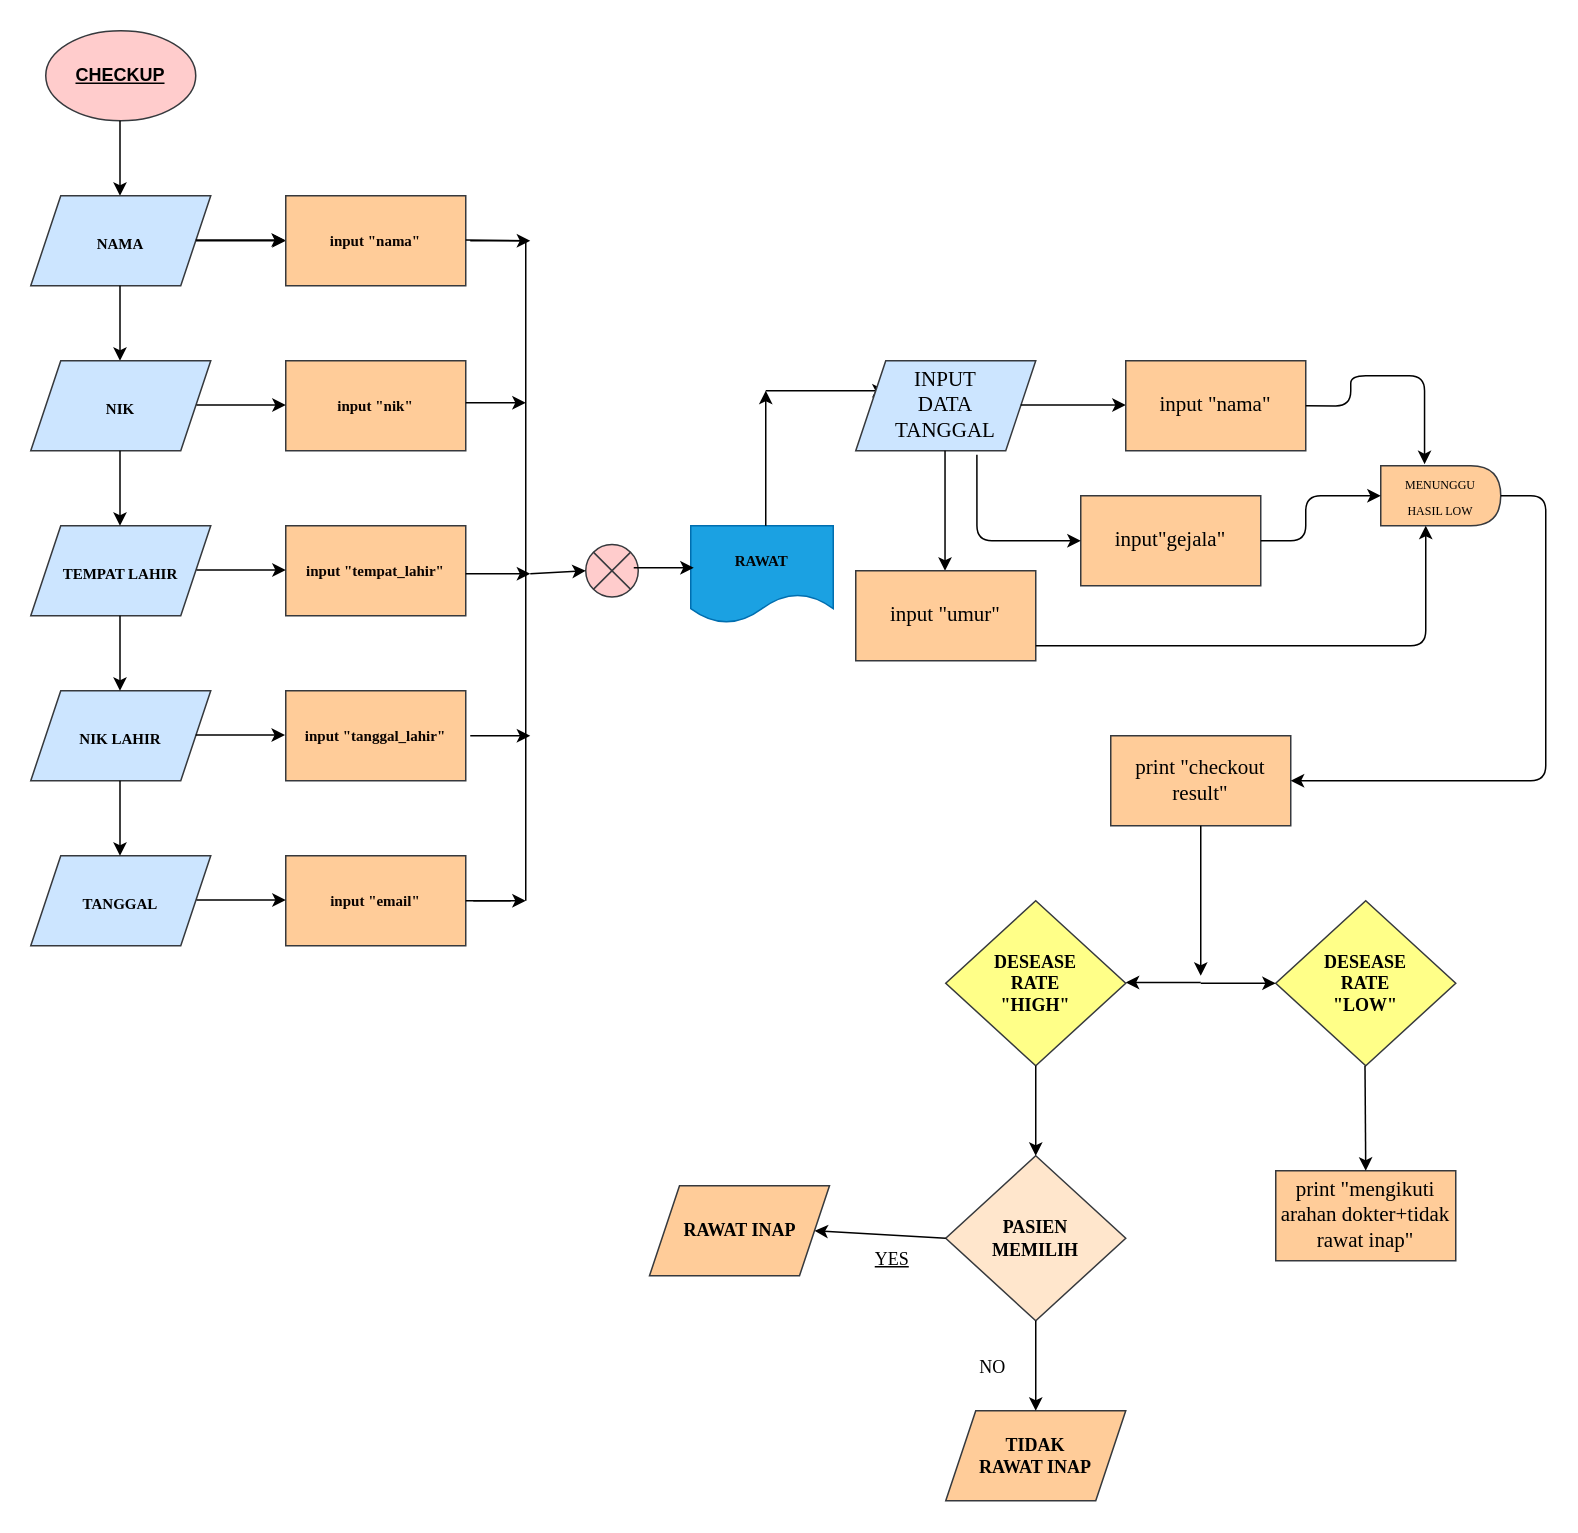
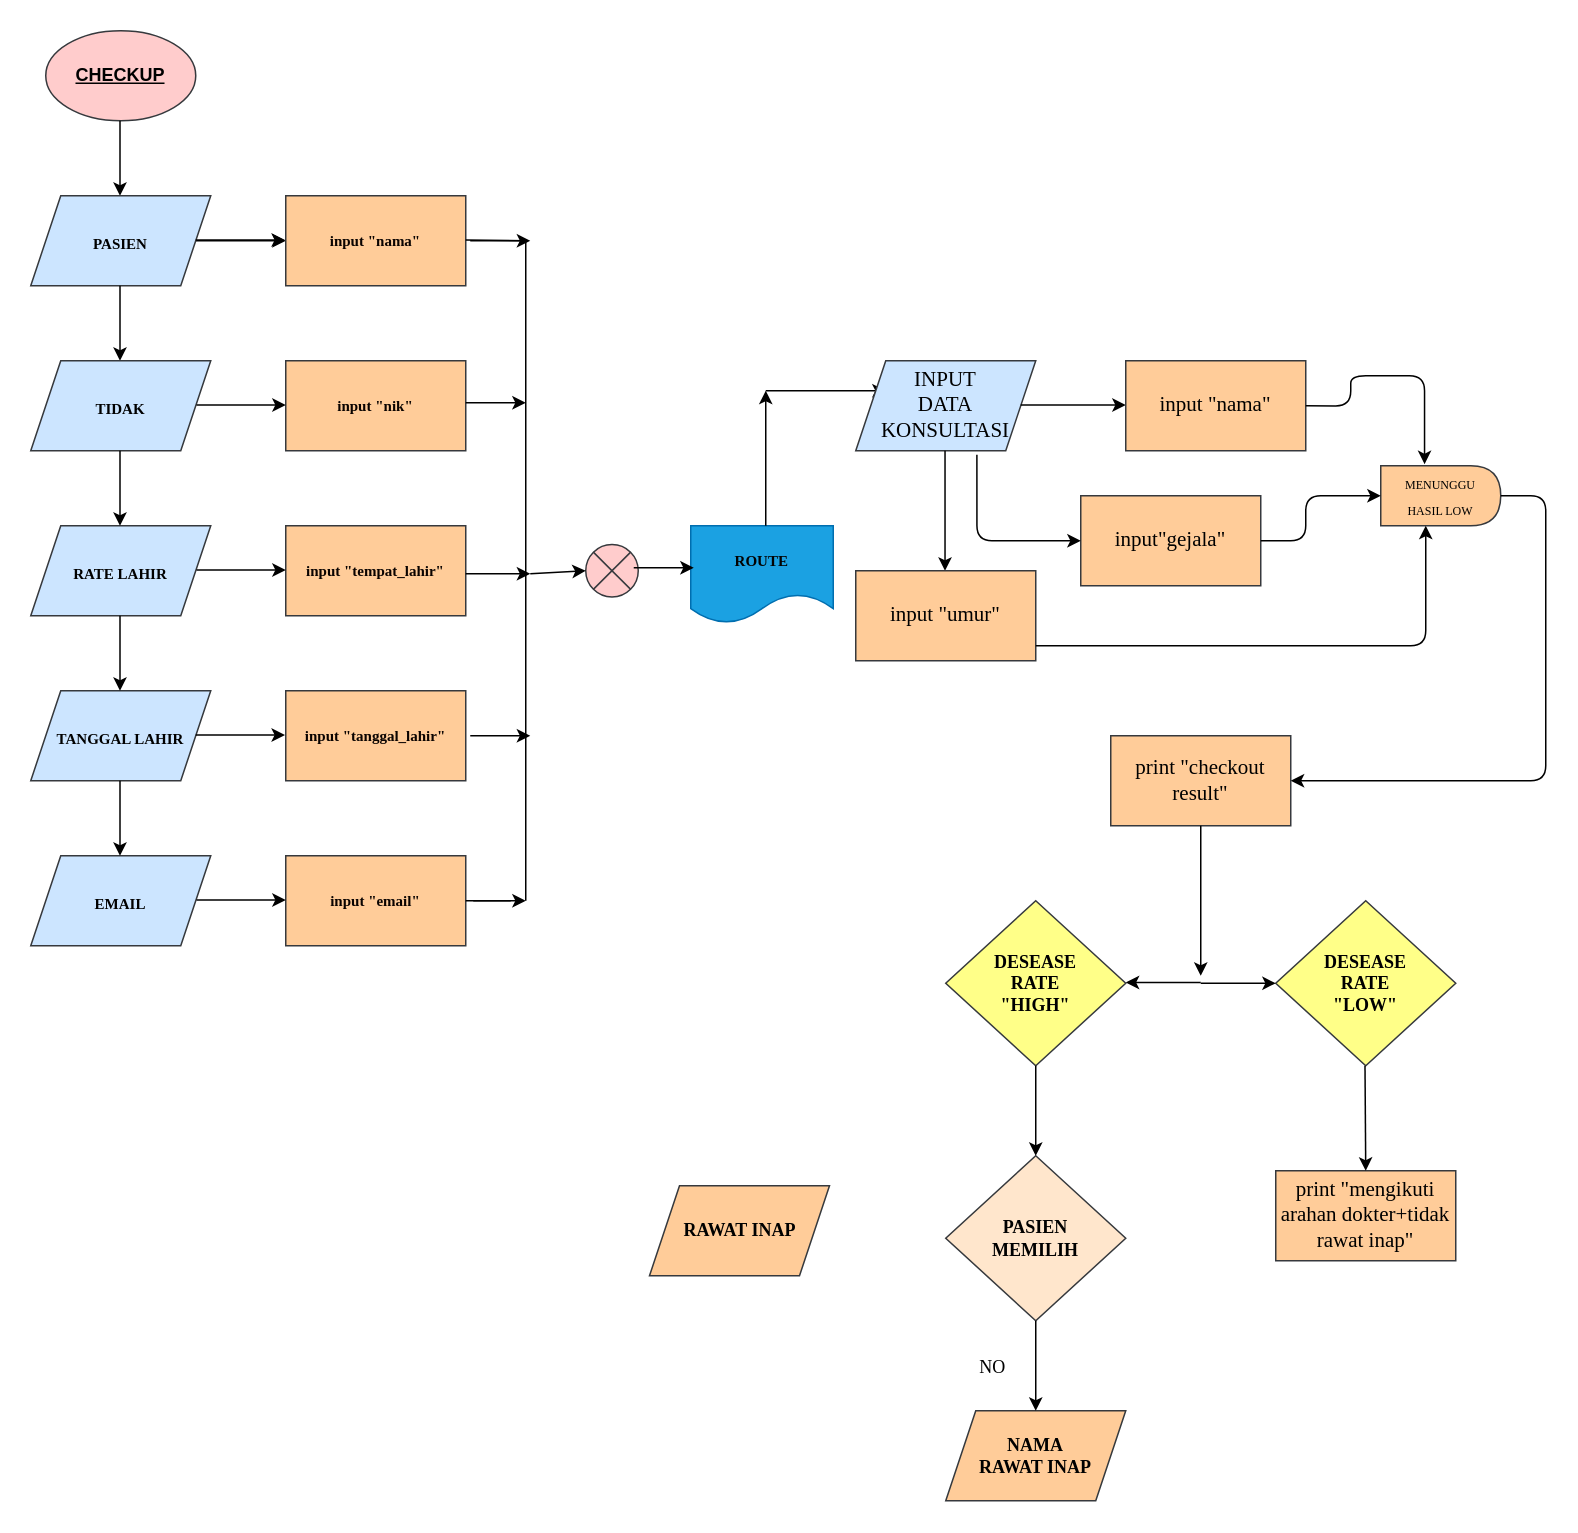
(121, 241) -> (121, 241)
(121, 406) -> (121, 406)
(946, 406) -> (946, 406)
(762, 560) -> (762, 560)
(121, 571) -> (121, 571)
(121, 736) -> (121, 736)
(121, 901) -> (121, 901)
(885, 1235) -> none
(1036, 1456) -> (1036, 1456)
